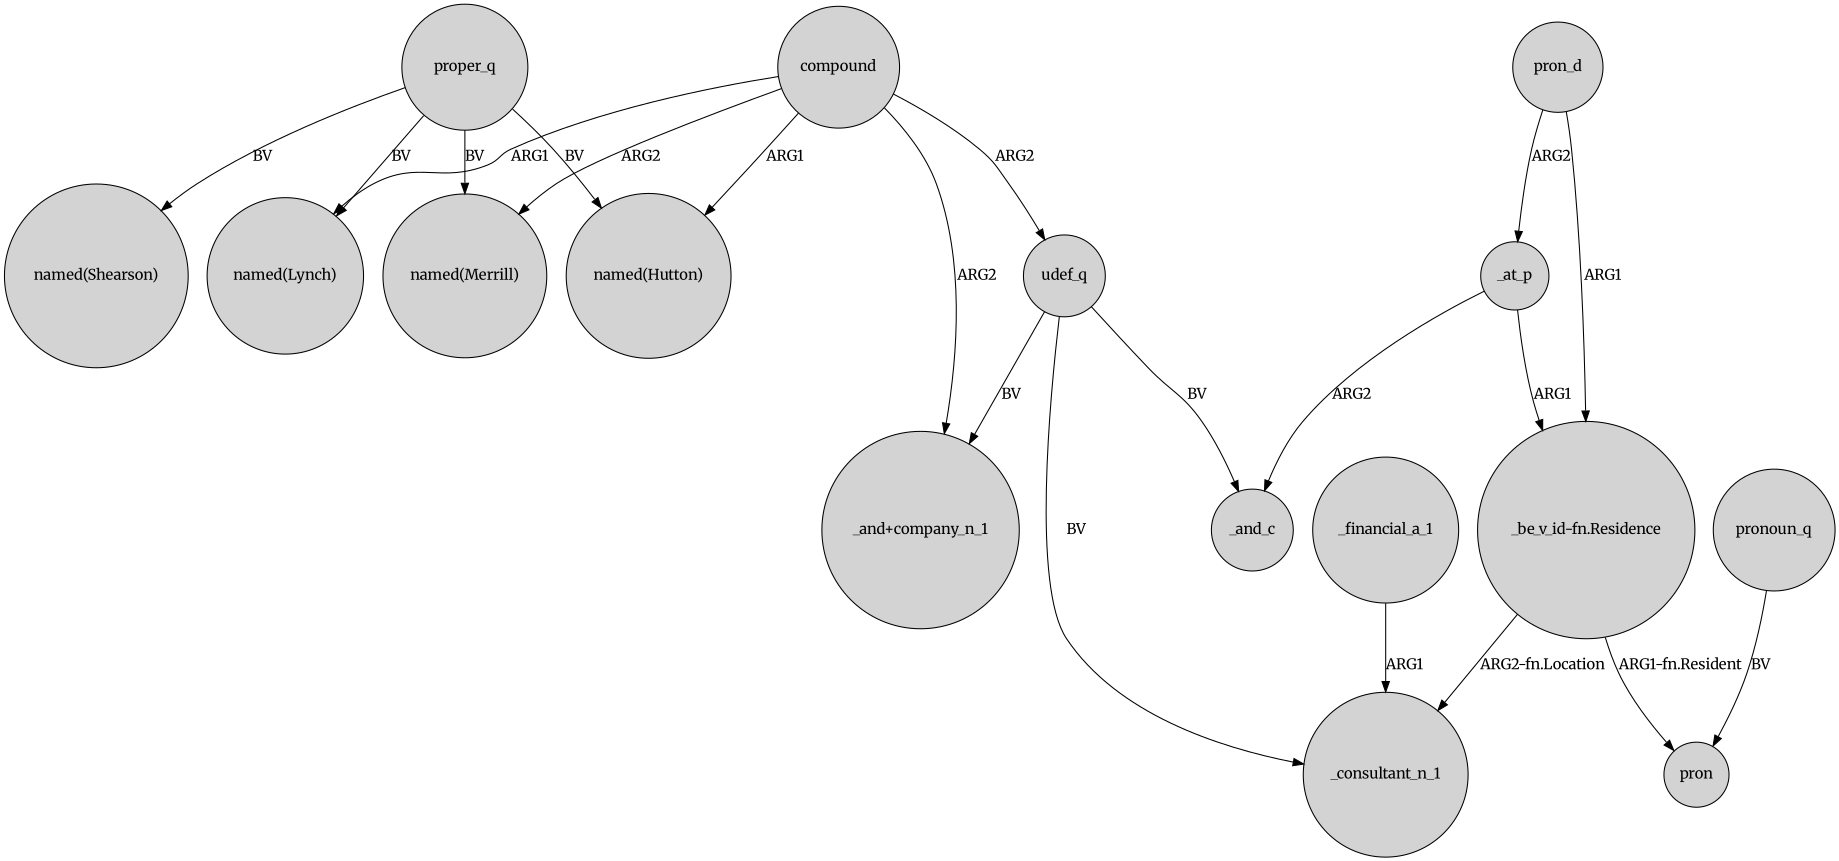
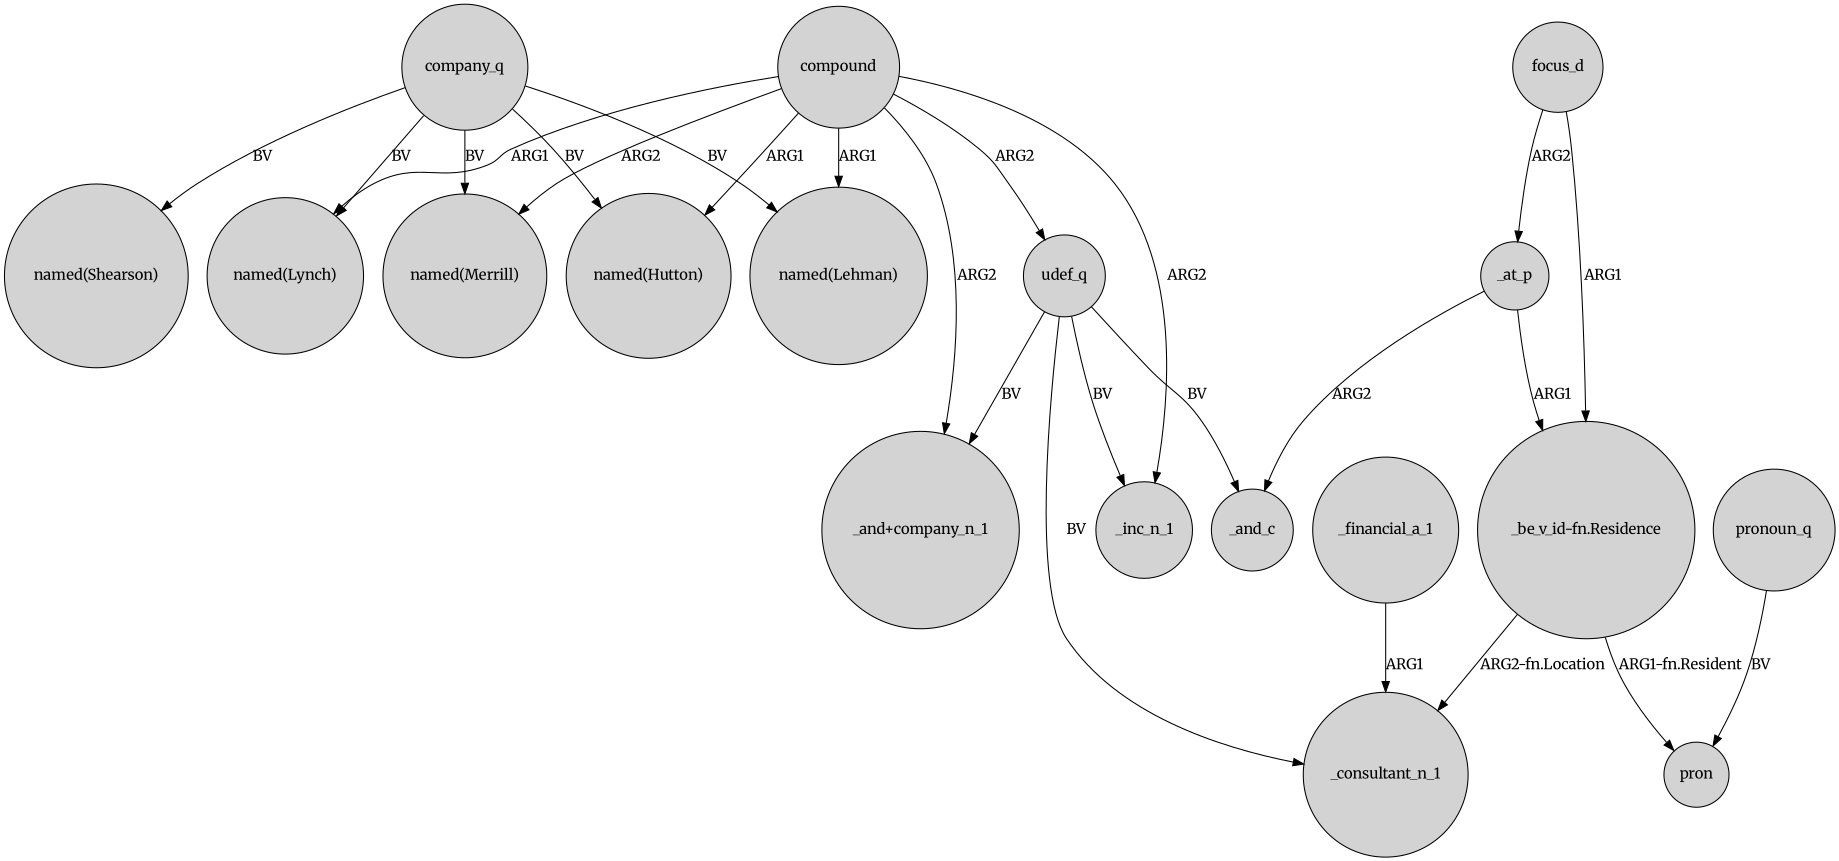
(465, 67) -> (465, 67)
(1558, 67) -> (1558, 67)
none -> (839, 276)
none -> (1144, 530)
